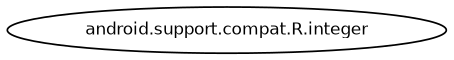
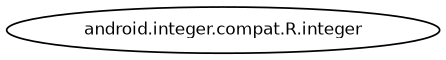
(227, 30) -> (223, 30)
